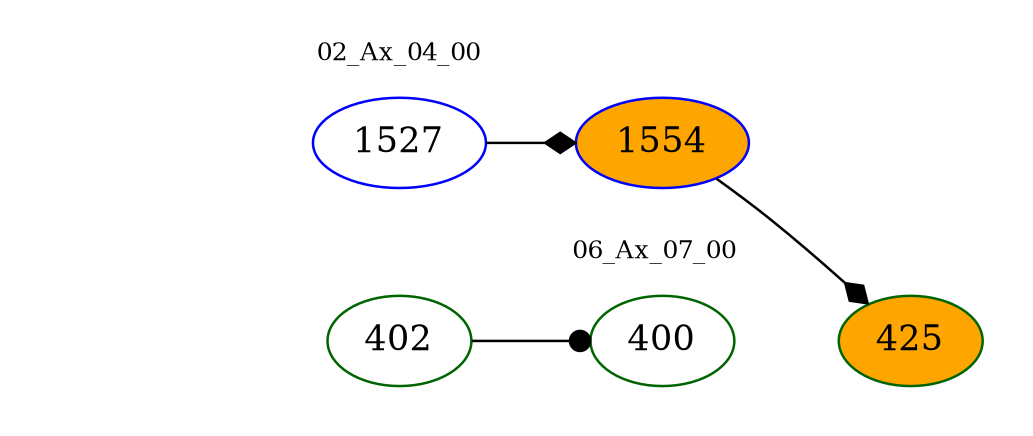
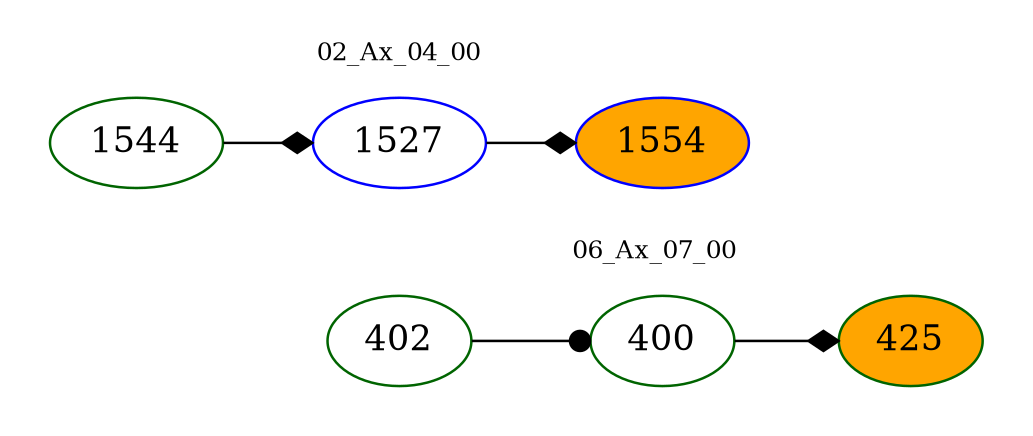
none -> (137, 143)
(801, 245) -> (771, 341)
